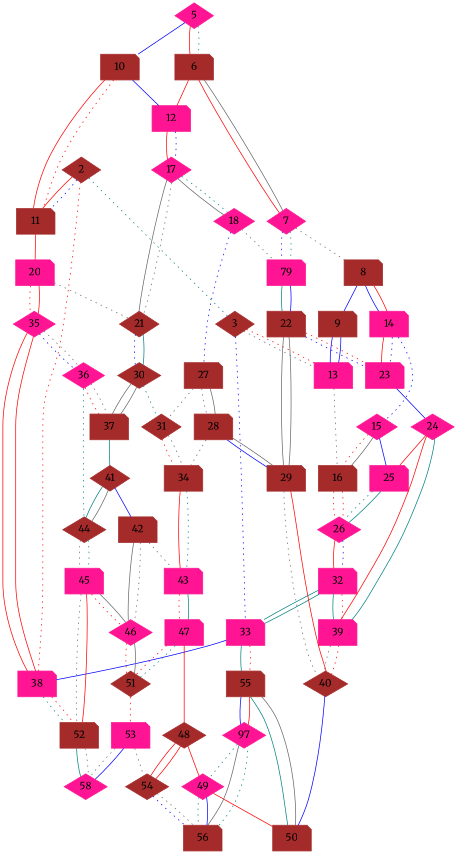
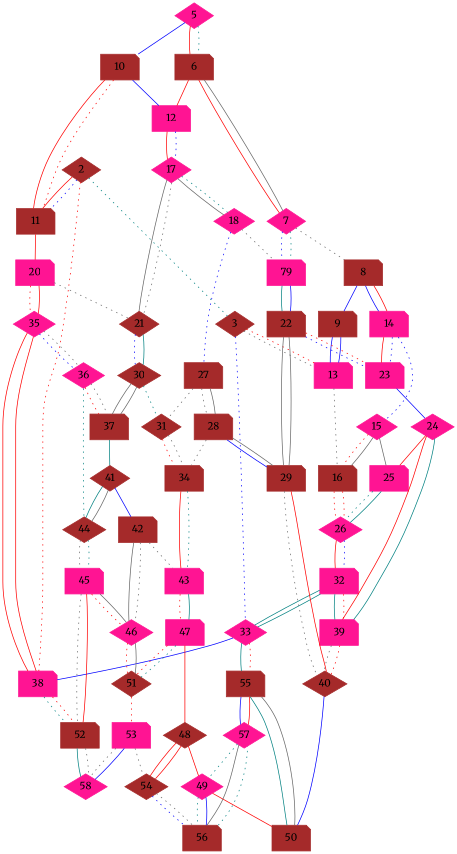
(383, 452) -> (383, 452)
(246, 633) -> (246, 633)
(244, 735) -> (244, 735)
